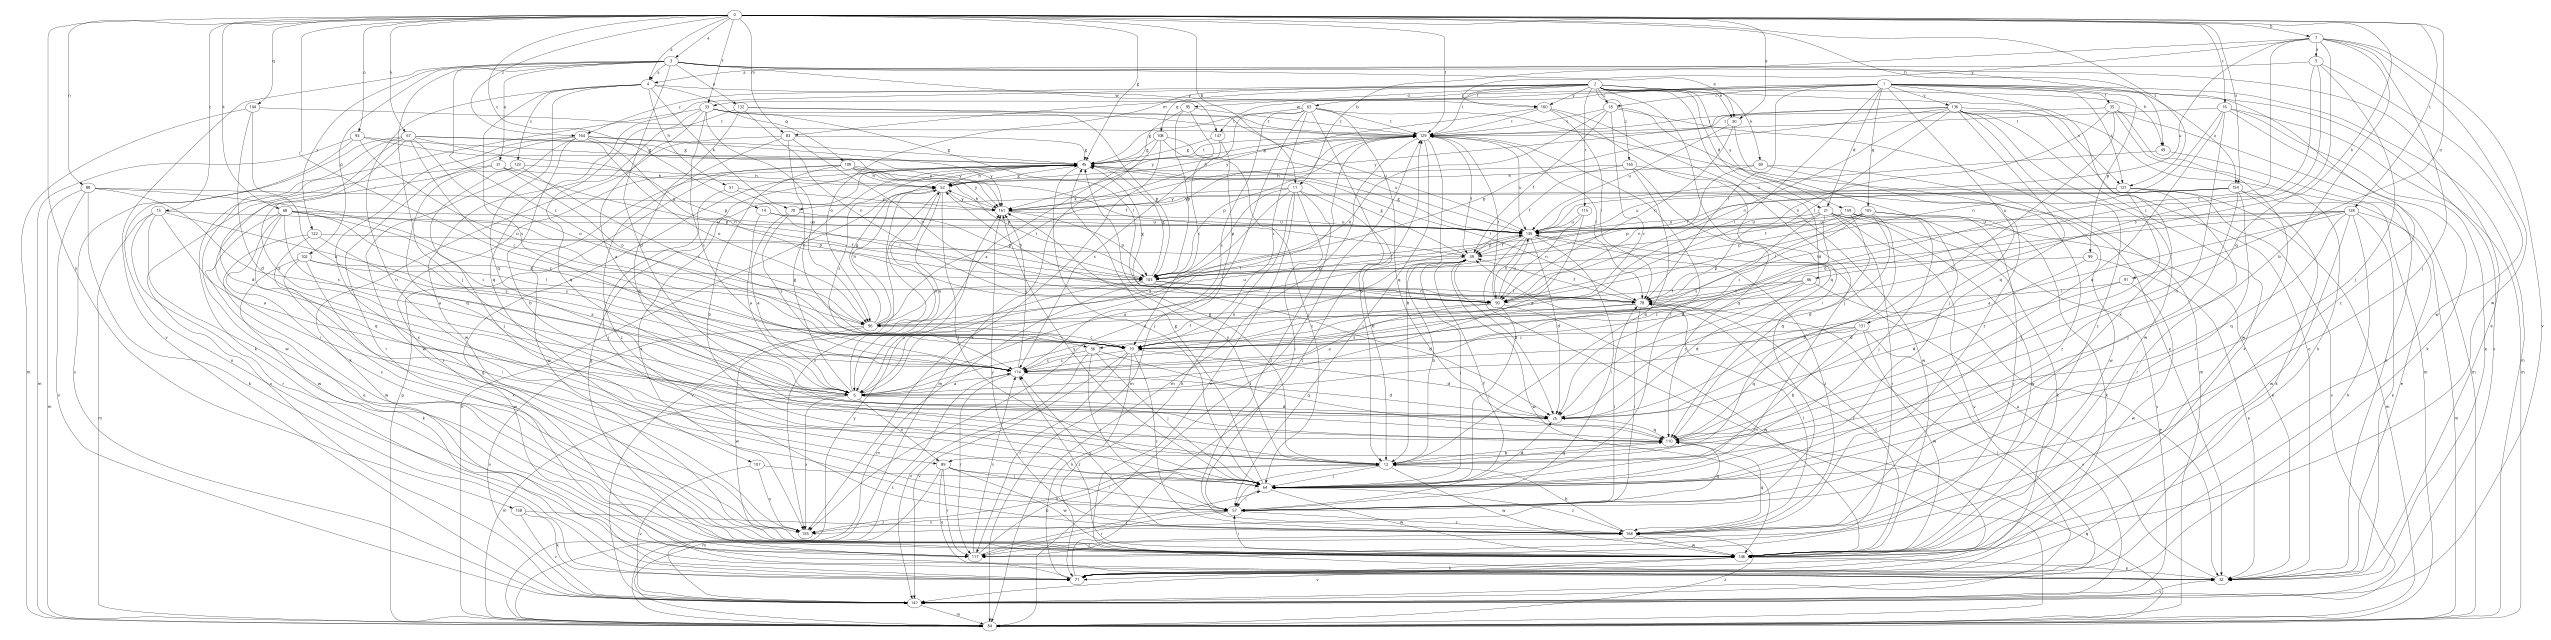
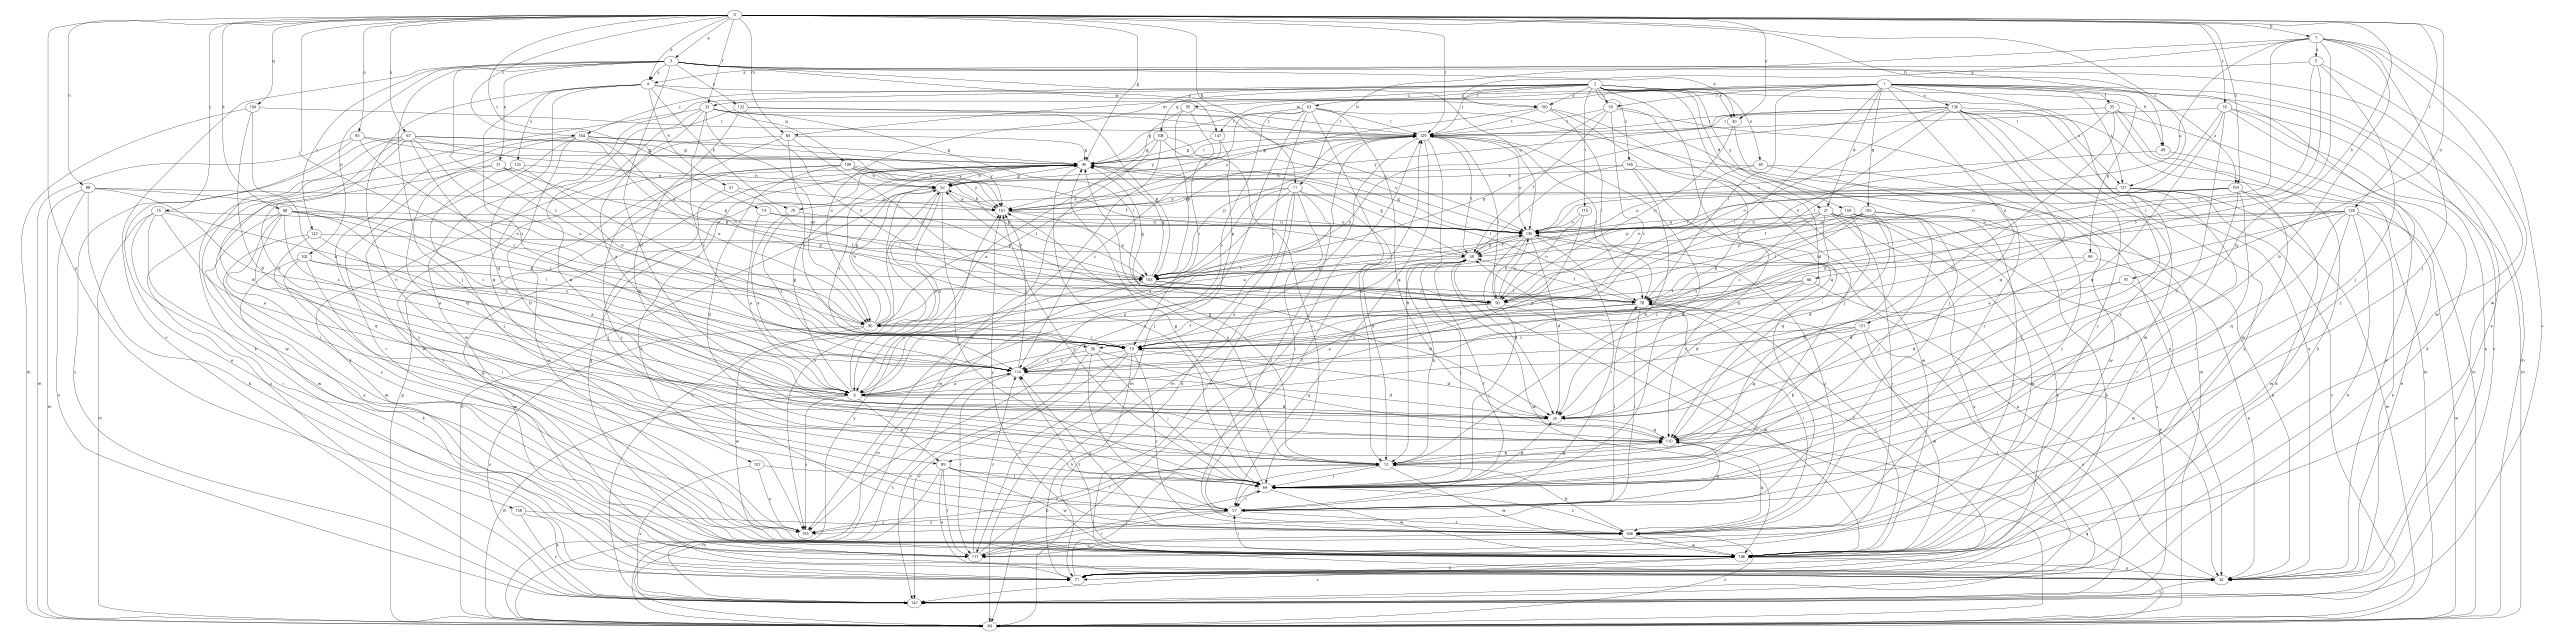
(1630, 174) -> (1100, 88)
(951, 614) -> none
